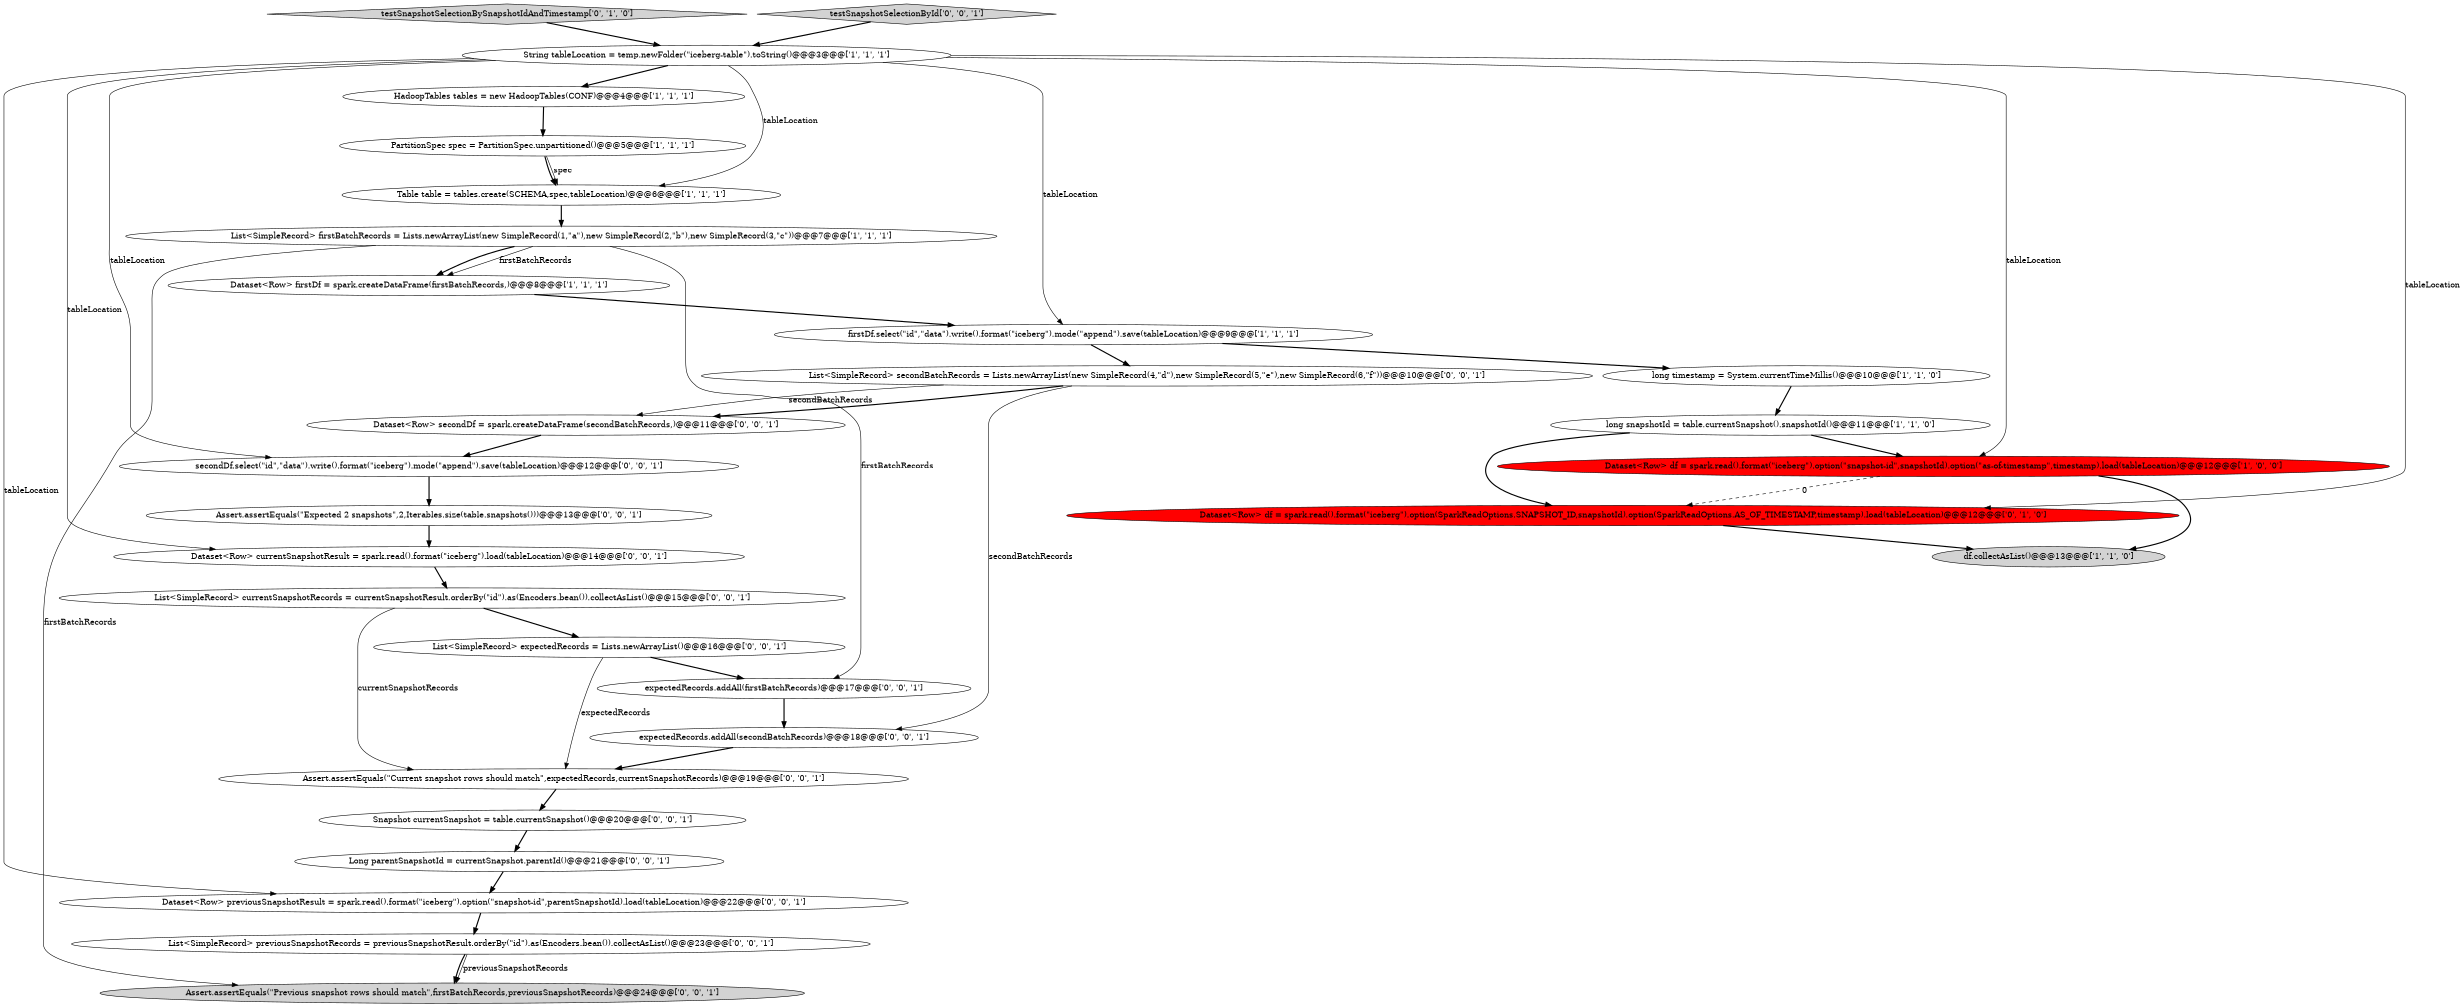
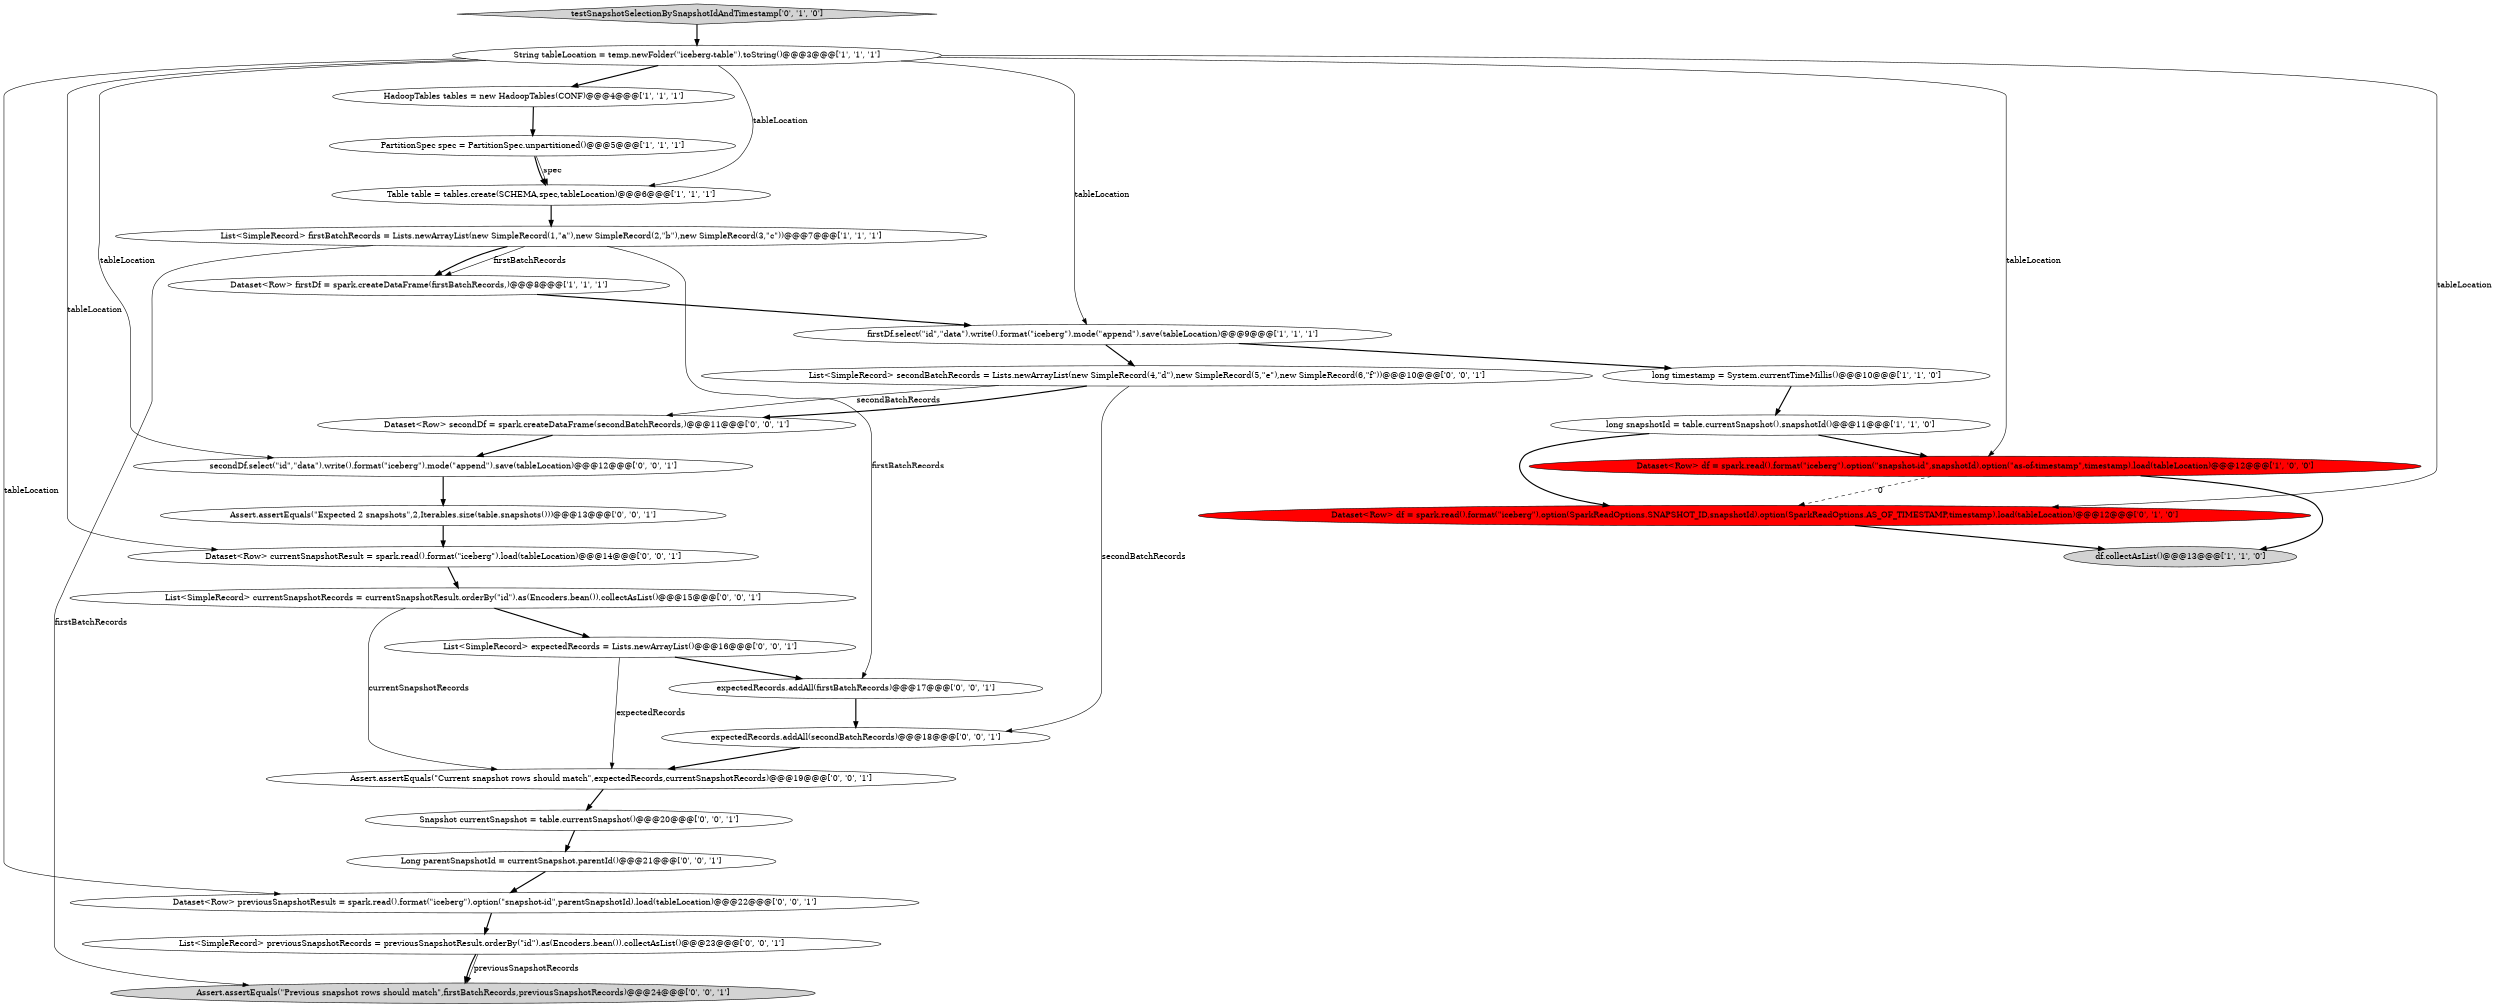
(907, 14) -> none
